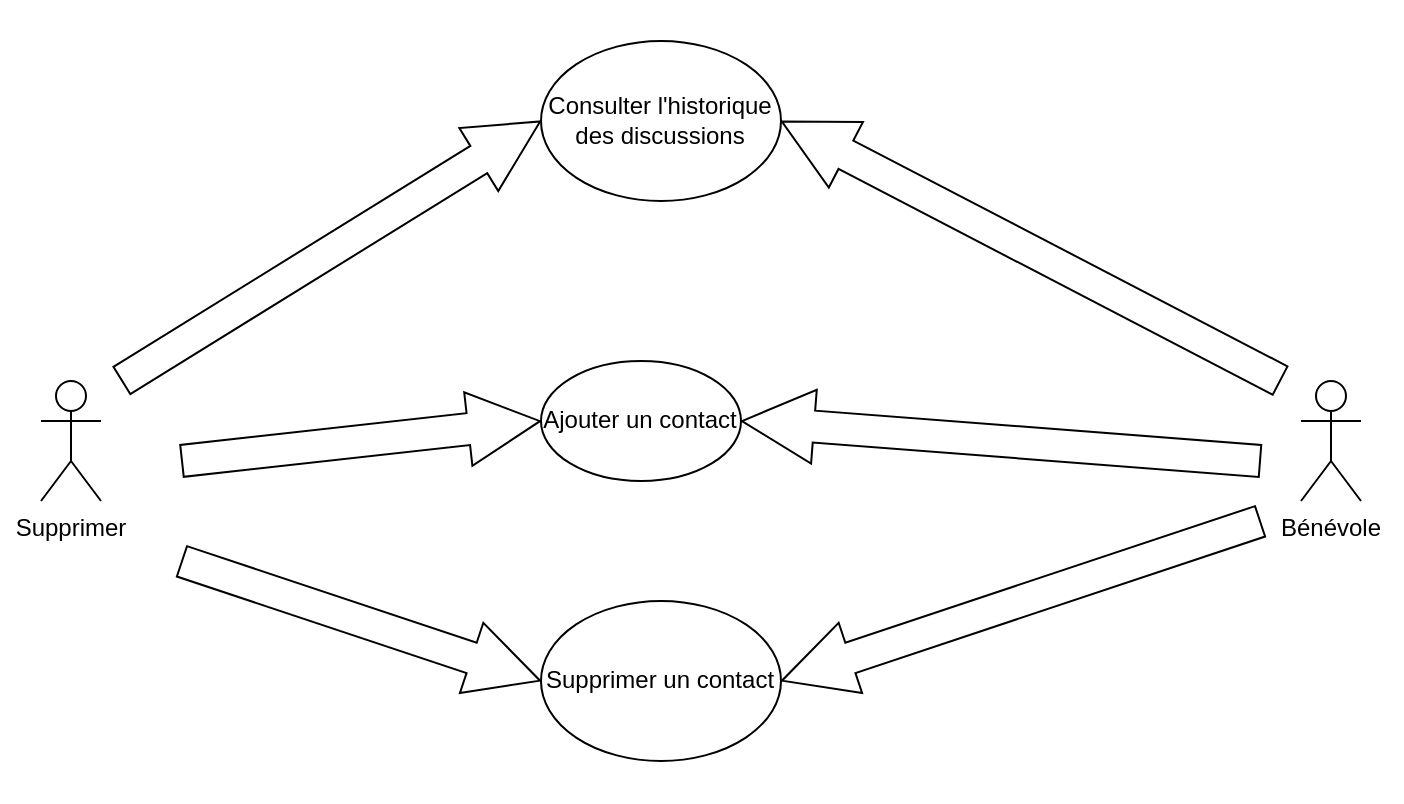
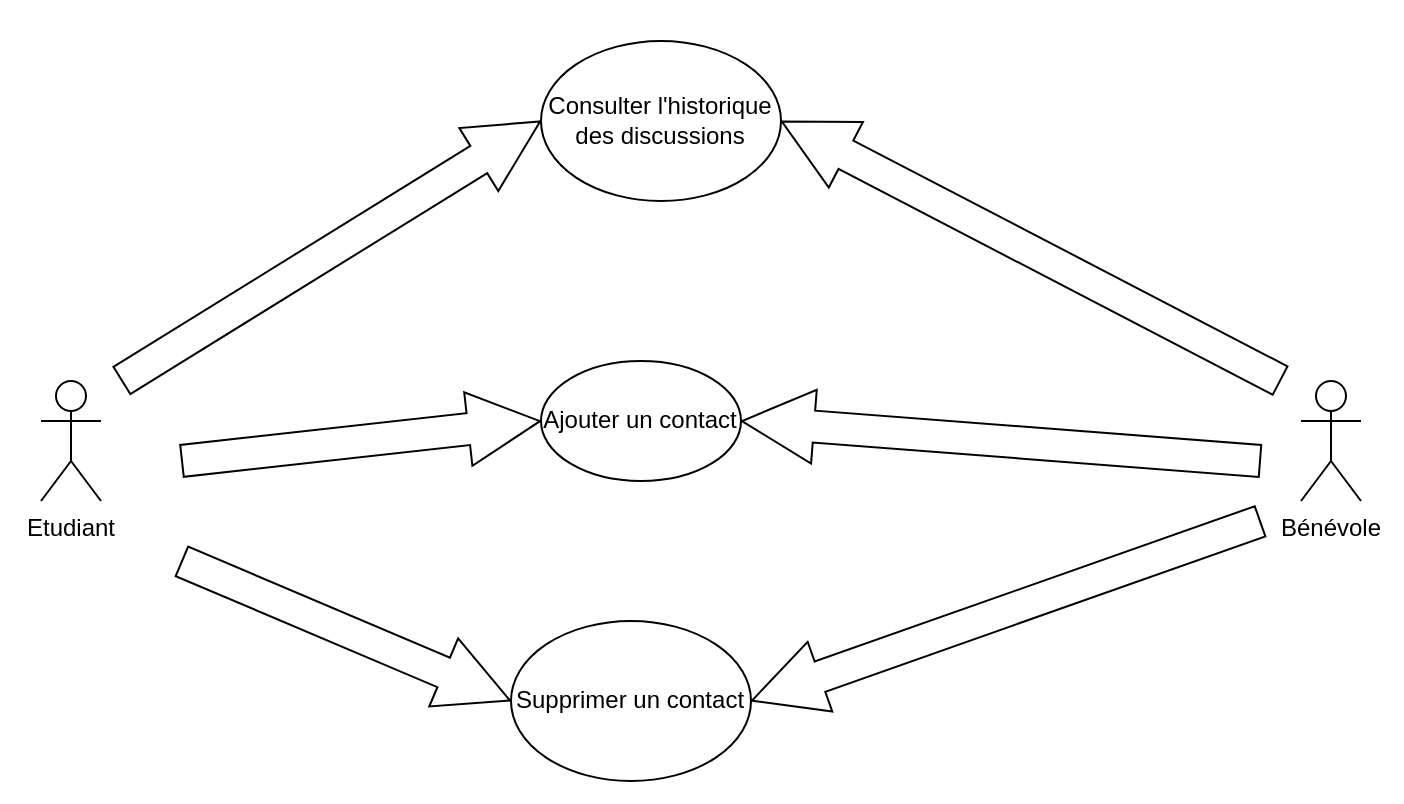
(72, 529) -> (72, 529)
(661, 681) -> (631, 701)
